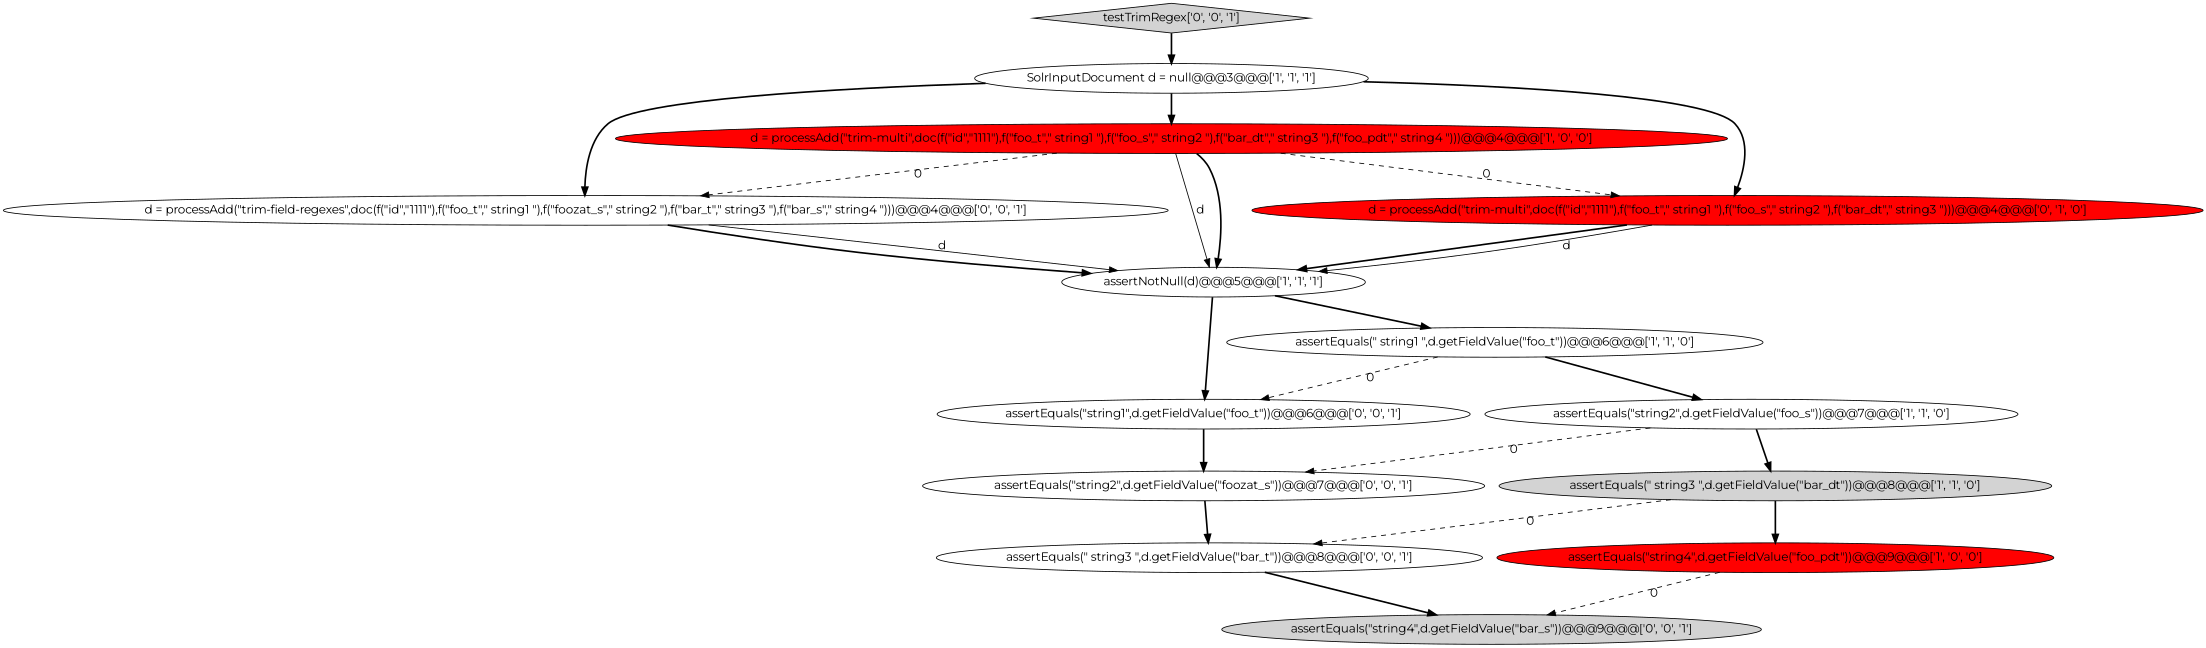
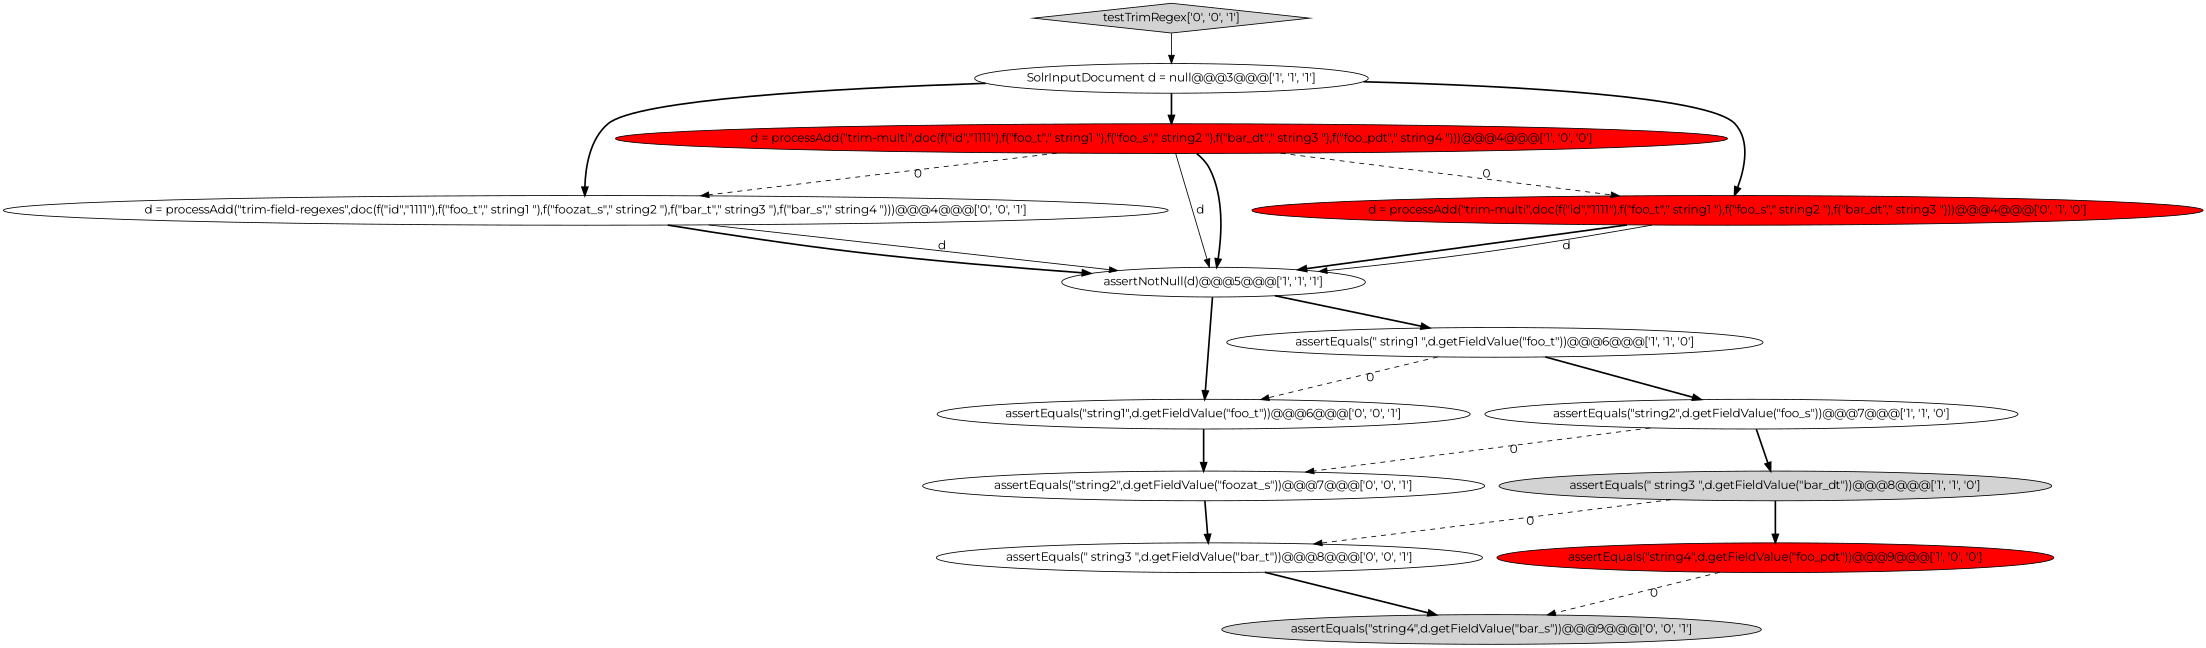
(1172, 44) -> (1172, 44)
